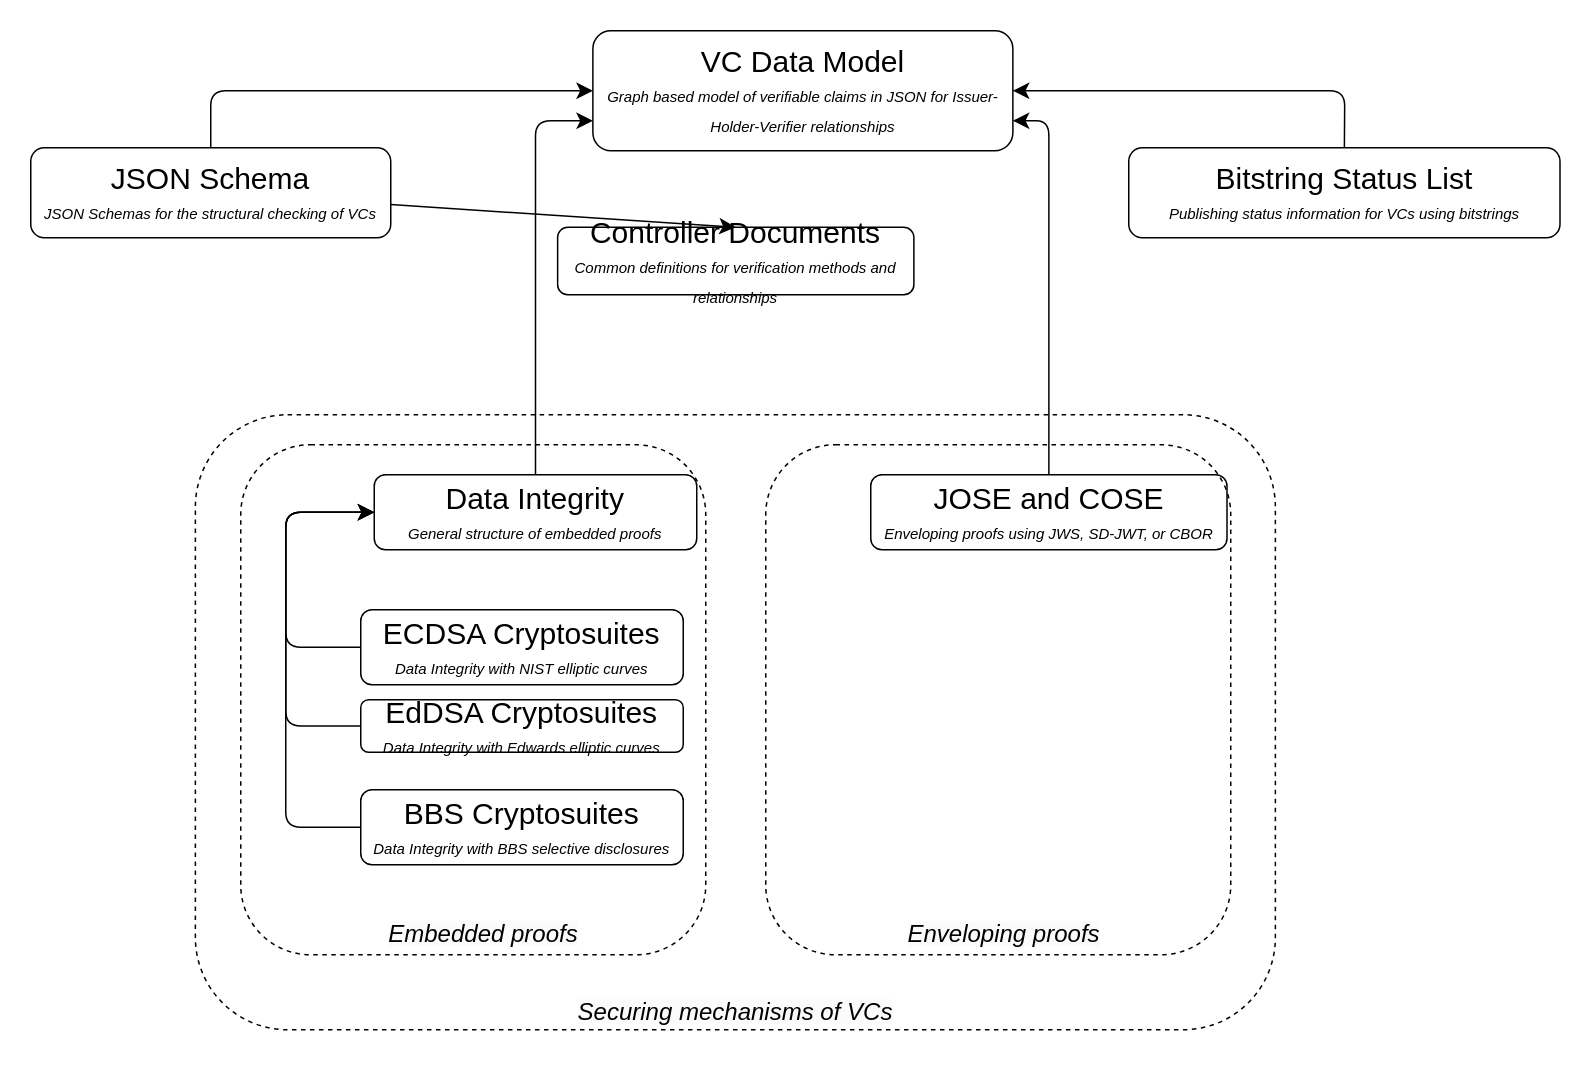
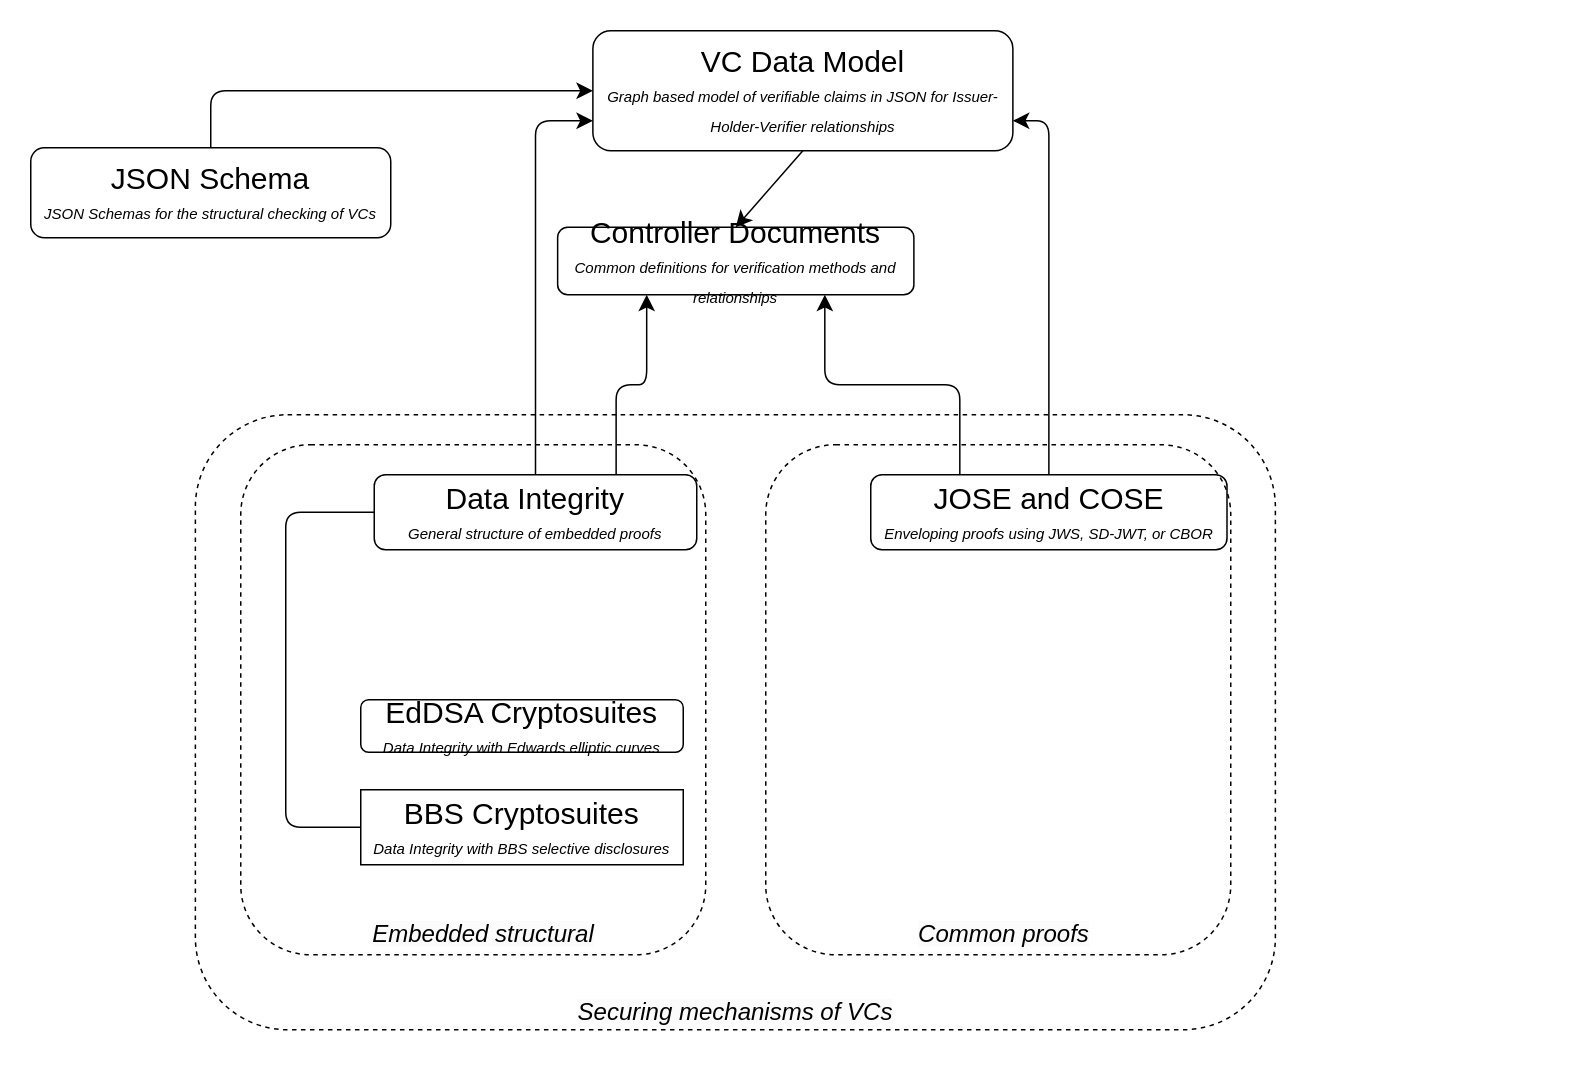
(1209, 91) -> none
(1344, 193) -> none
(557, 215) -> (774, 184)
none -> (899, 385)
none -> (623, 386)
(324, 647) -> none
(522, 647) -> none
(286, 722) -> (368, 512)
(324, 726) -> none
(522, 827) -> (522, 827)
(484, 935) -> (484, 935)
(1004, 935) -> (1004, 935)
